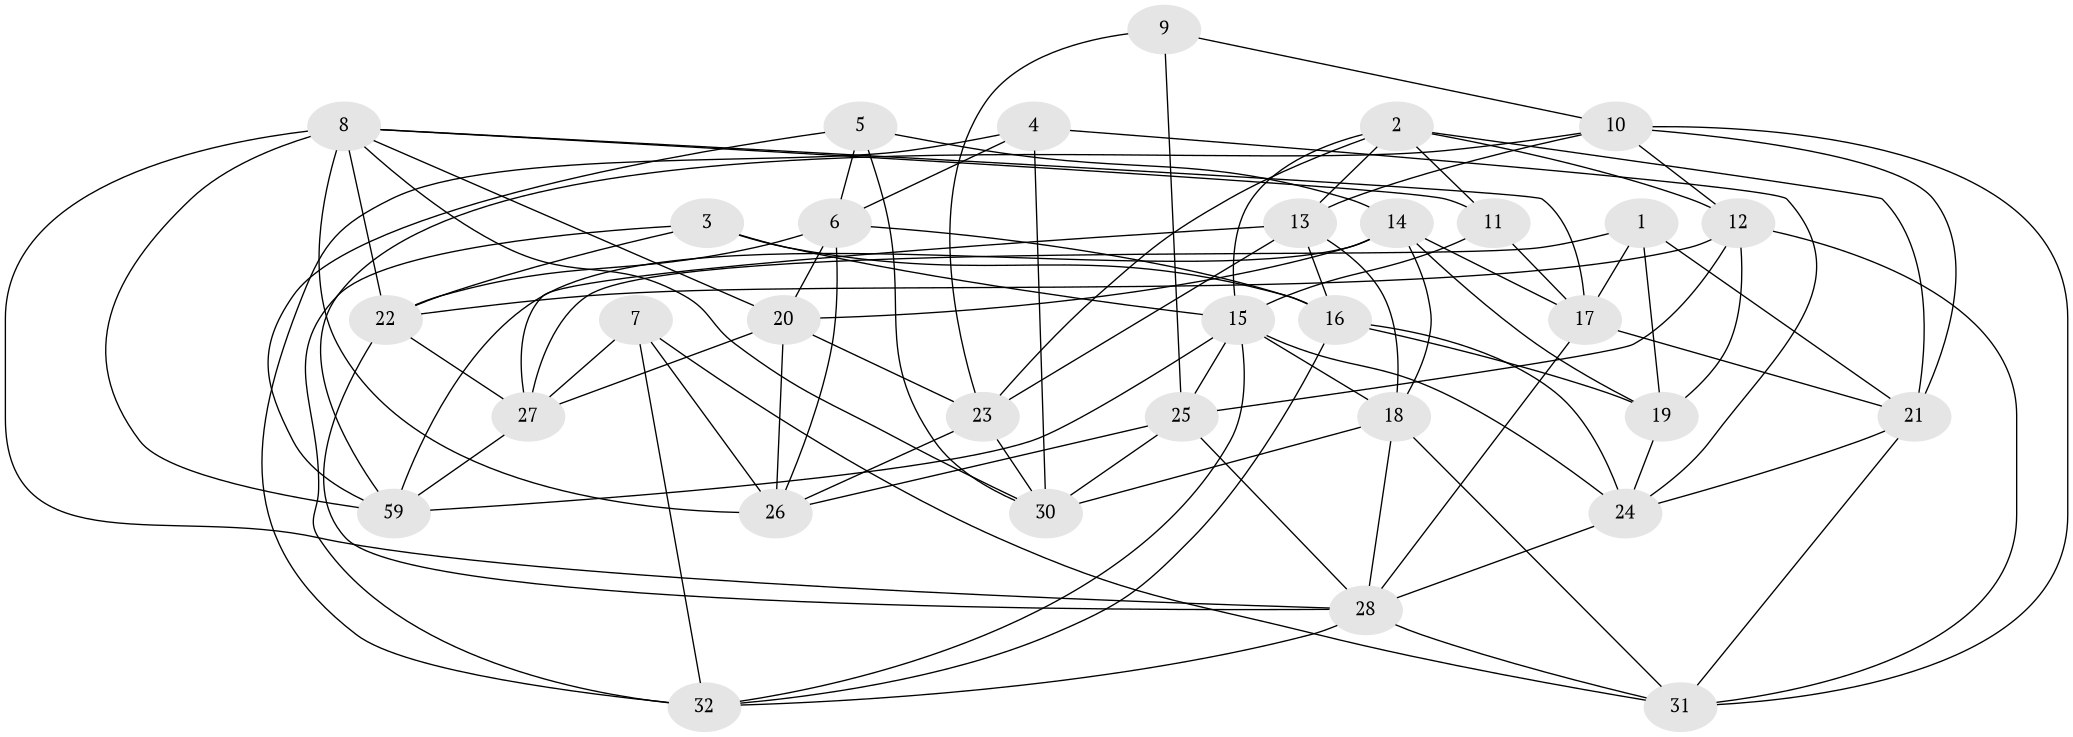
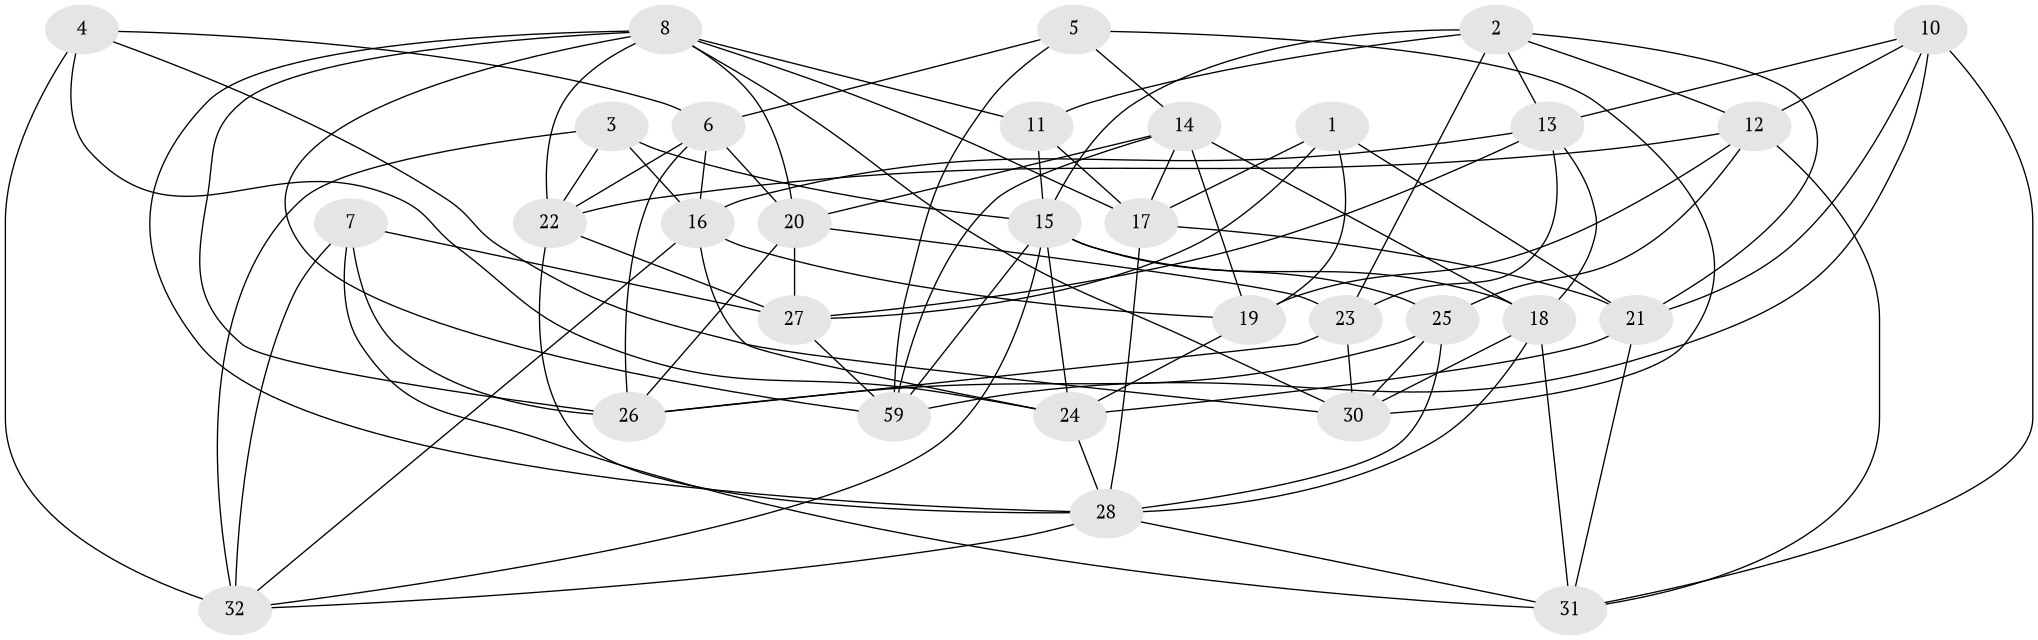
(1164, 30) -> none
